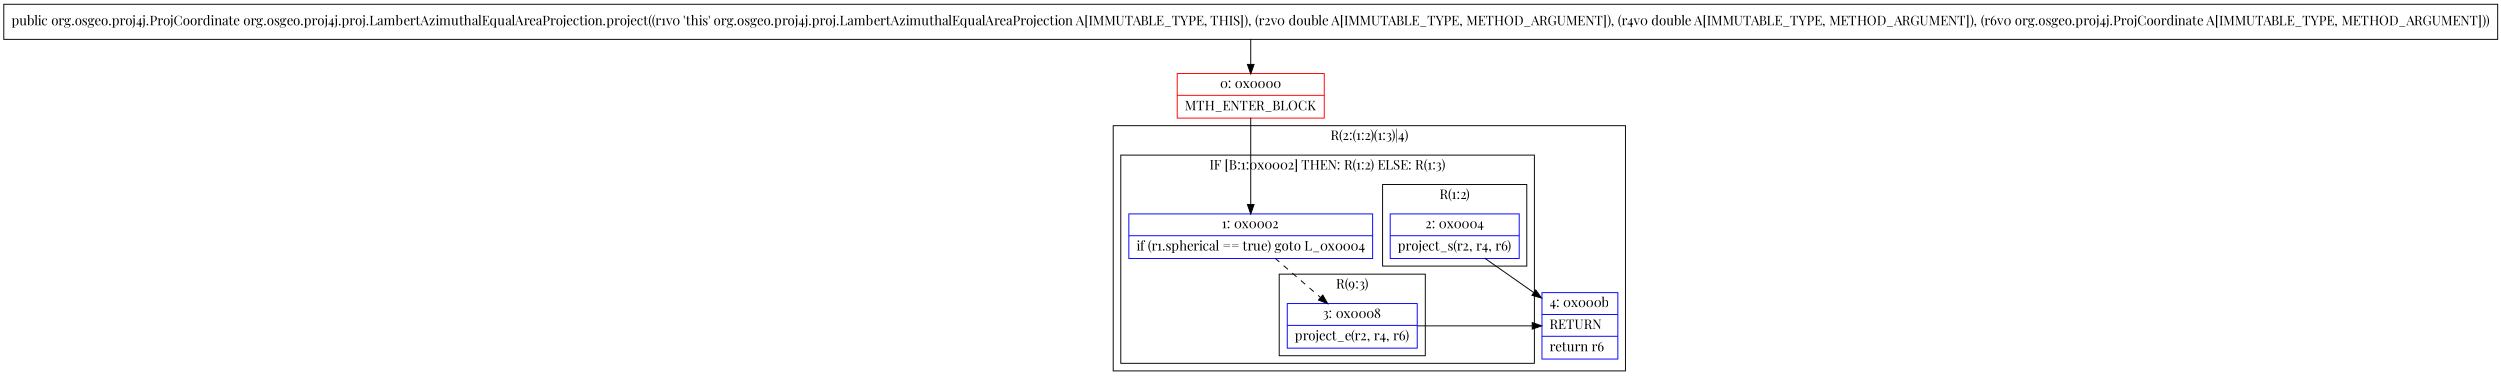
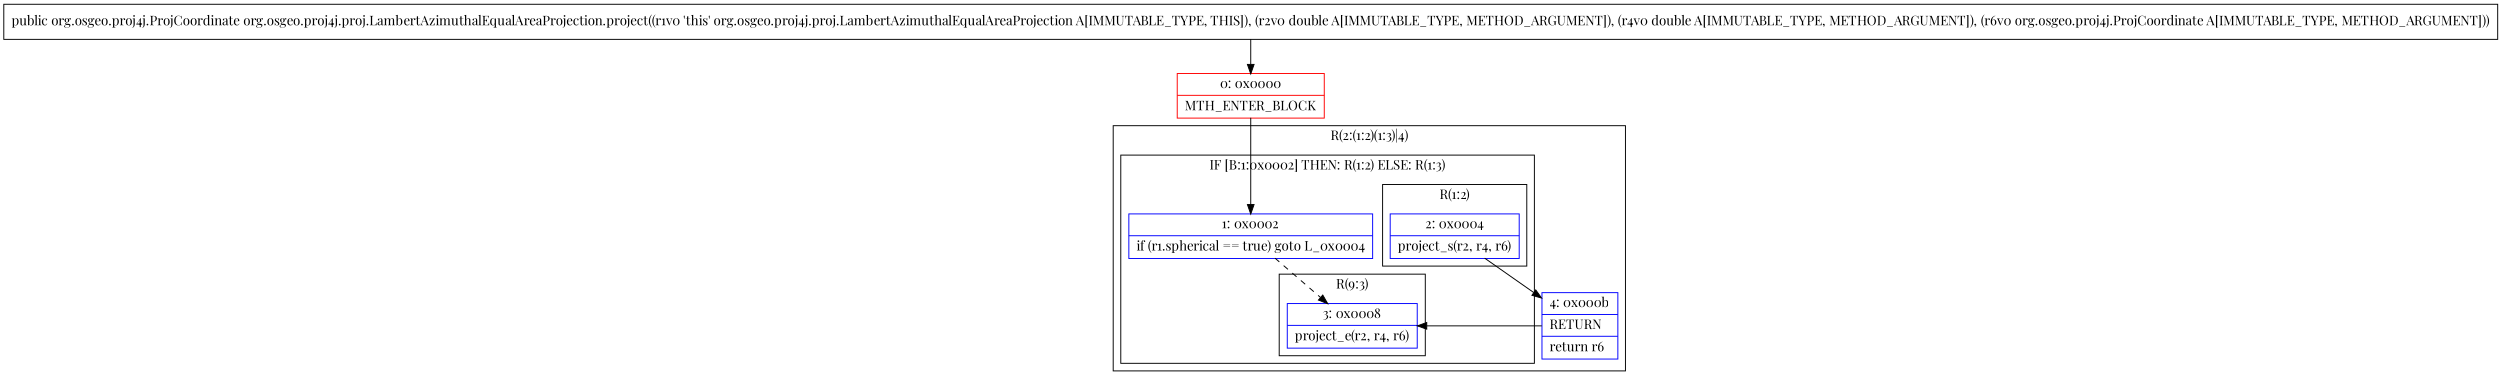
(1475, 326) -> (1484, 326)
